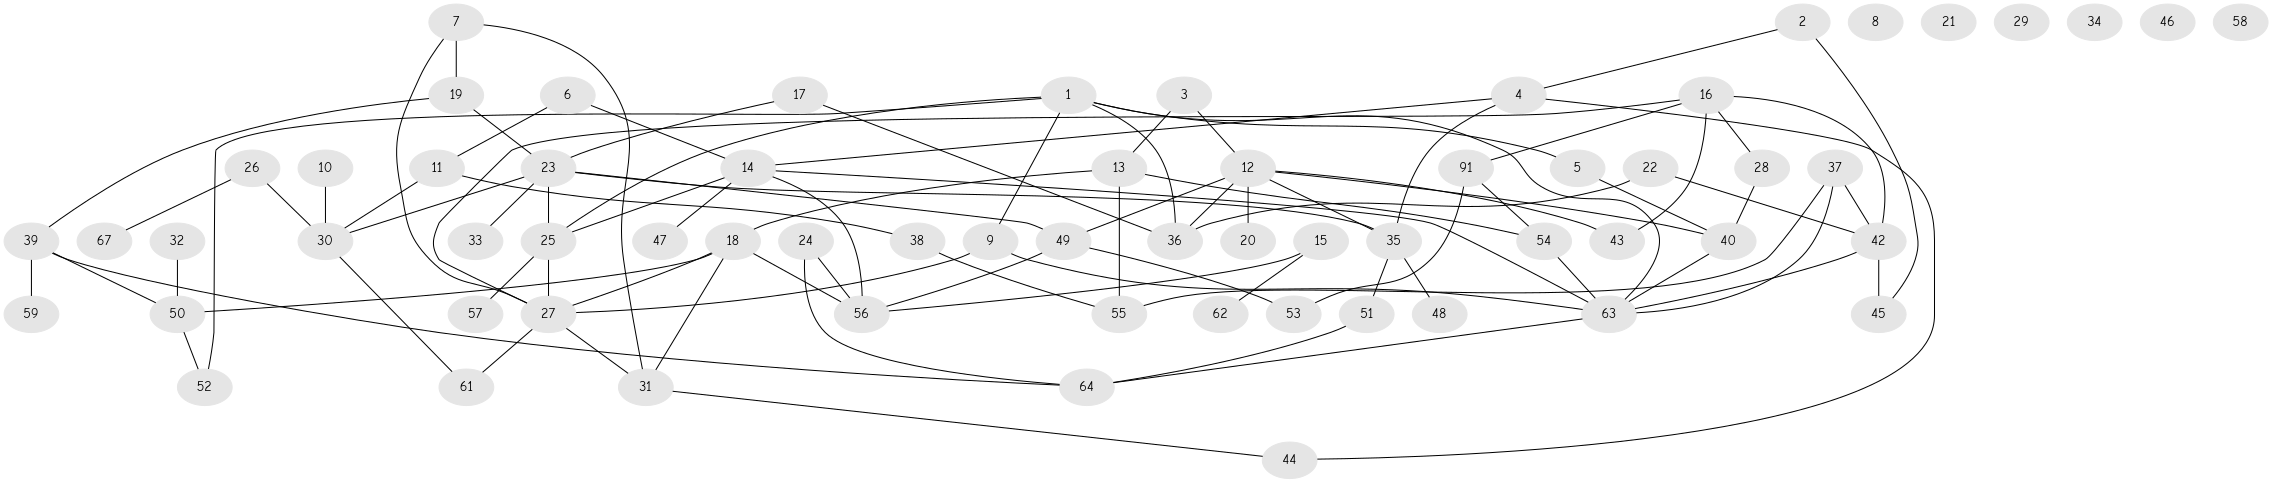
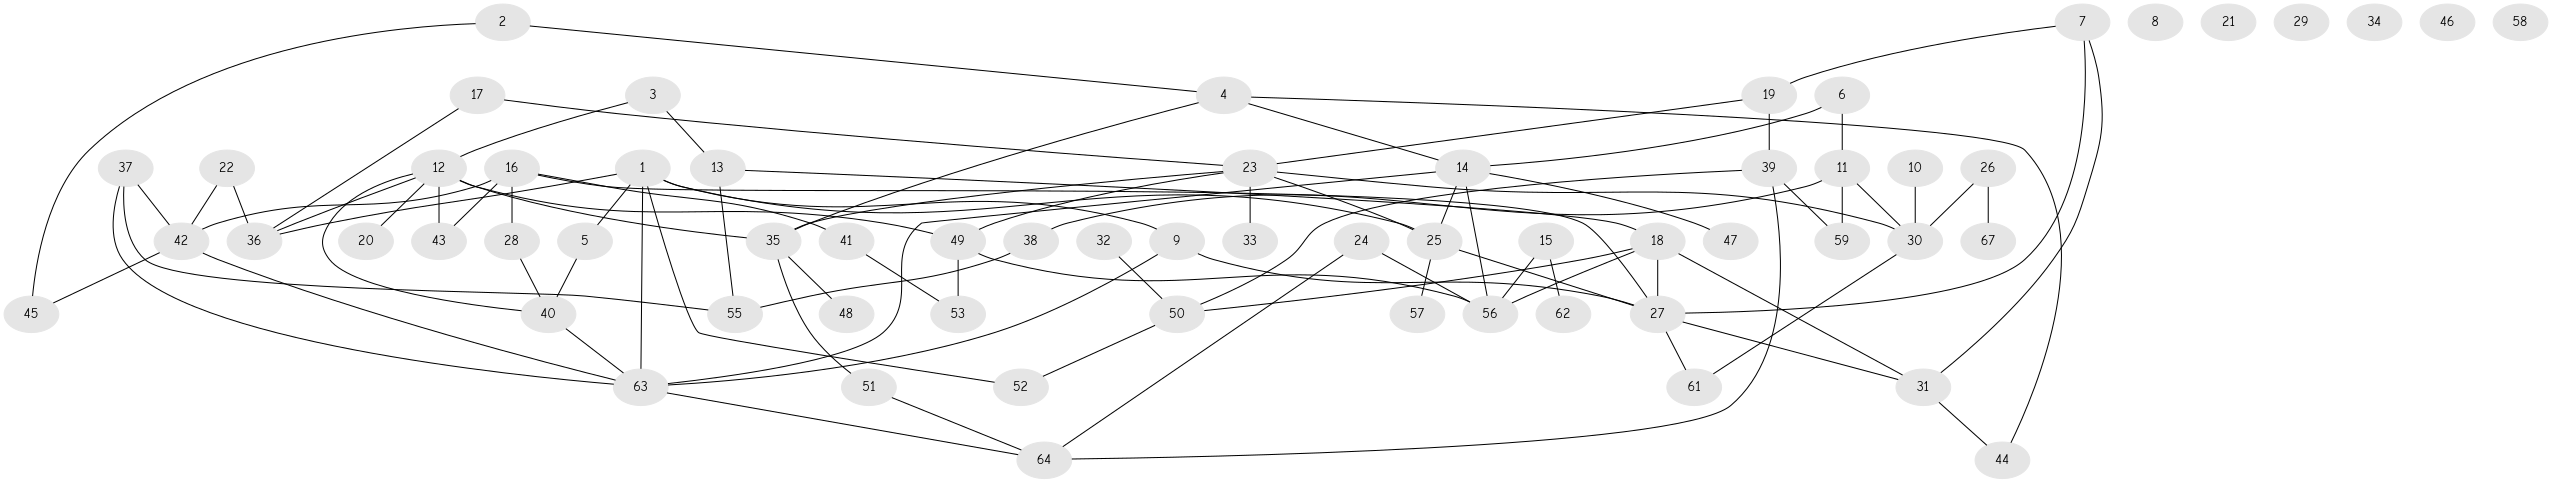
(1466, 168) -> (847, 241)
none -> (1842, 205)
(1544, 241) -> none
